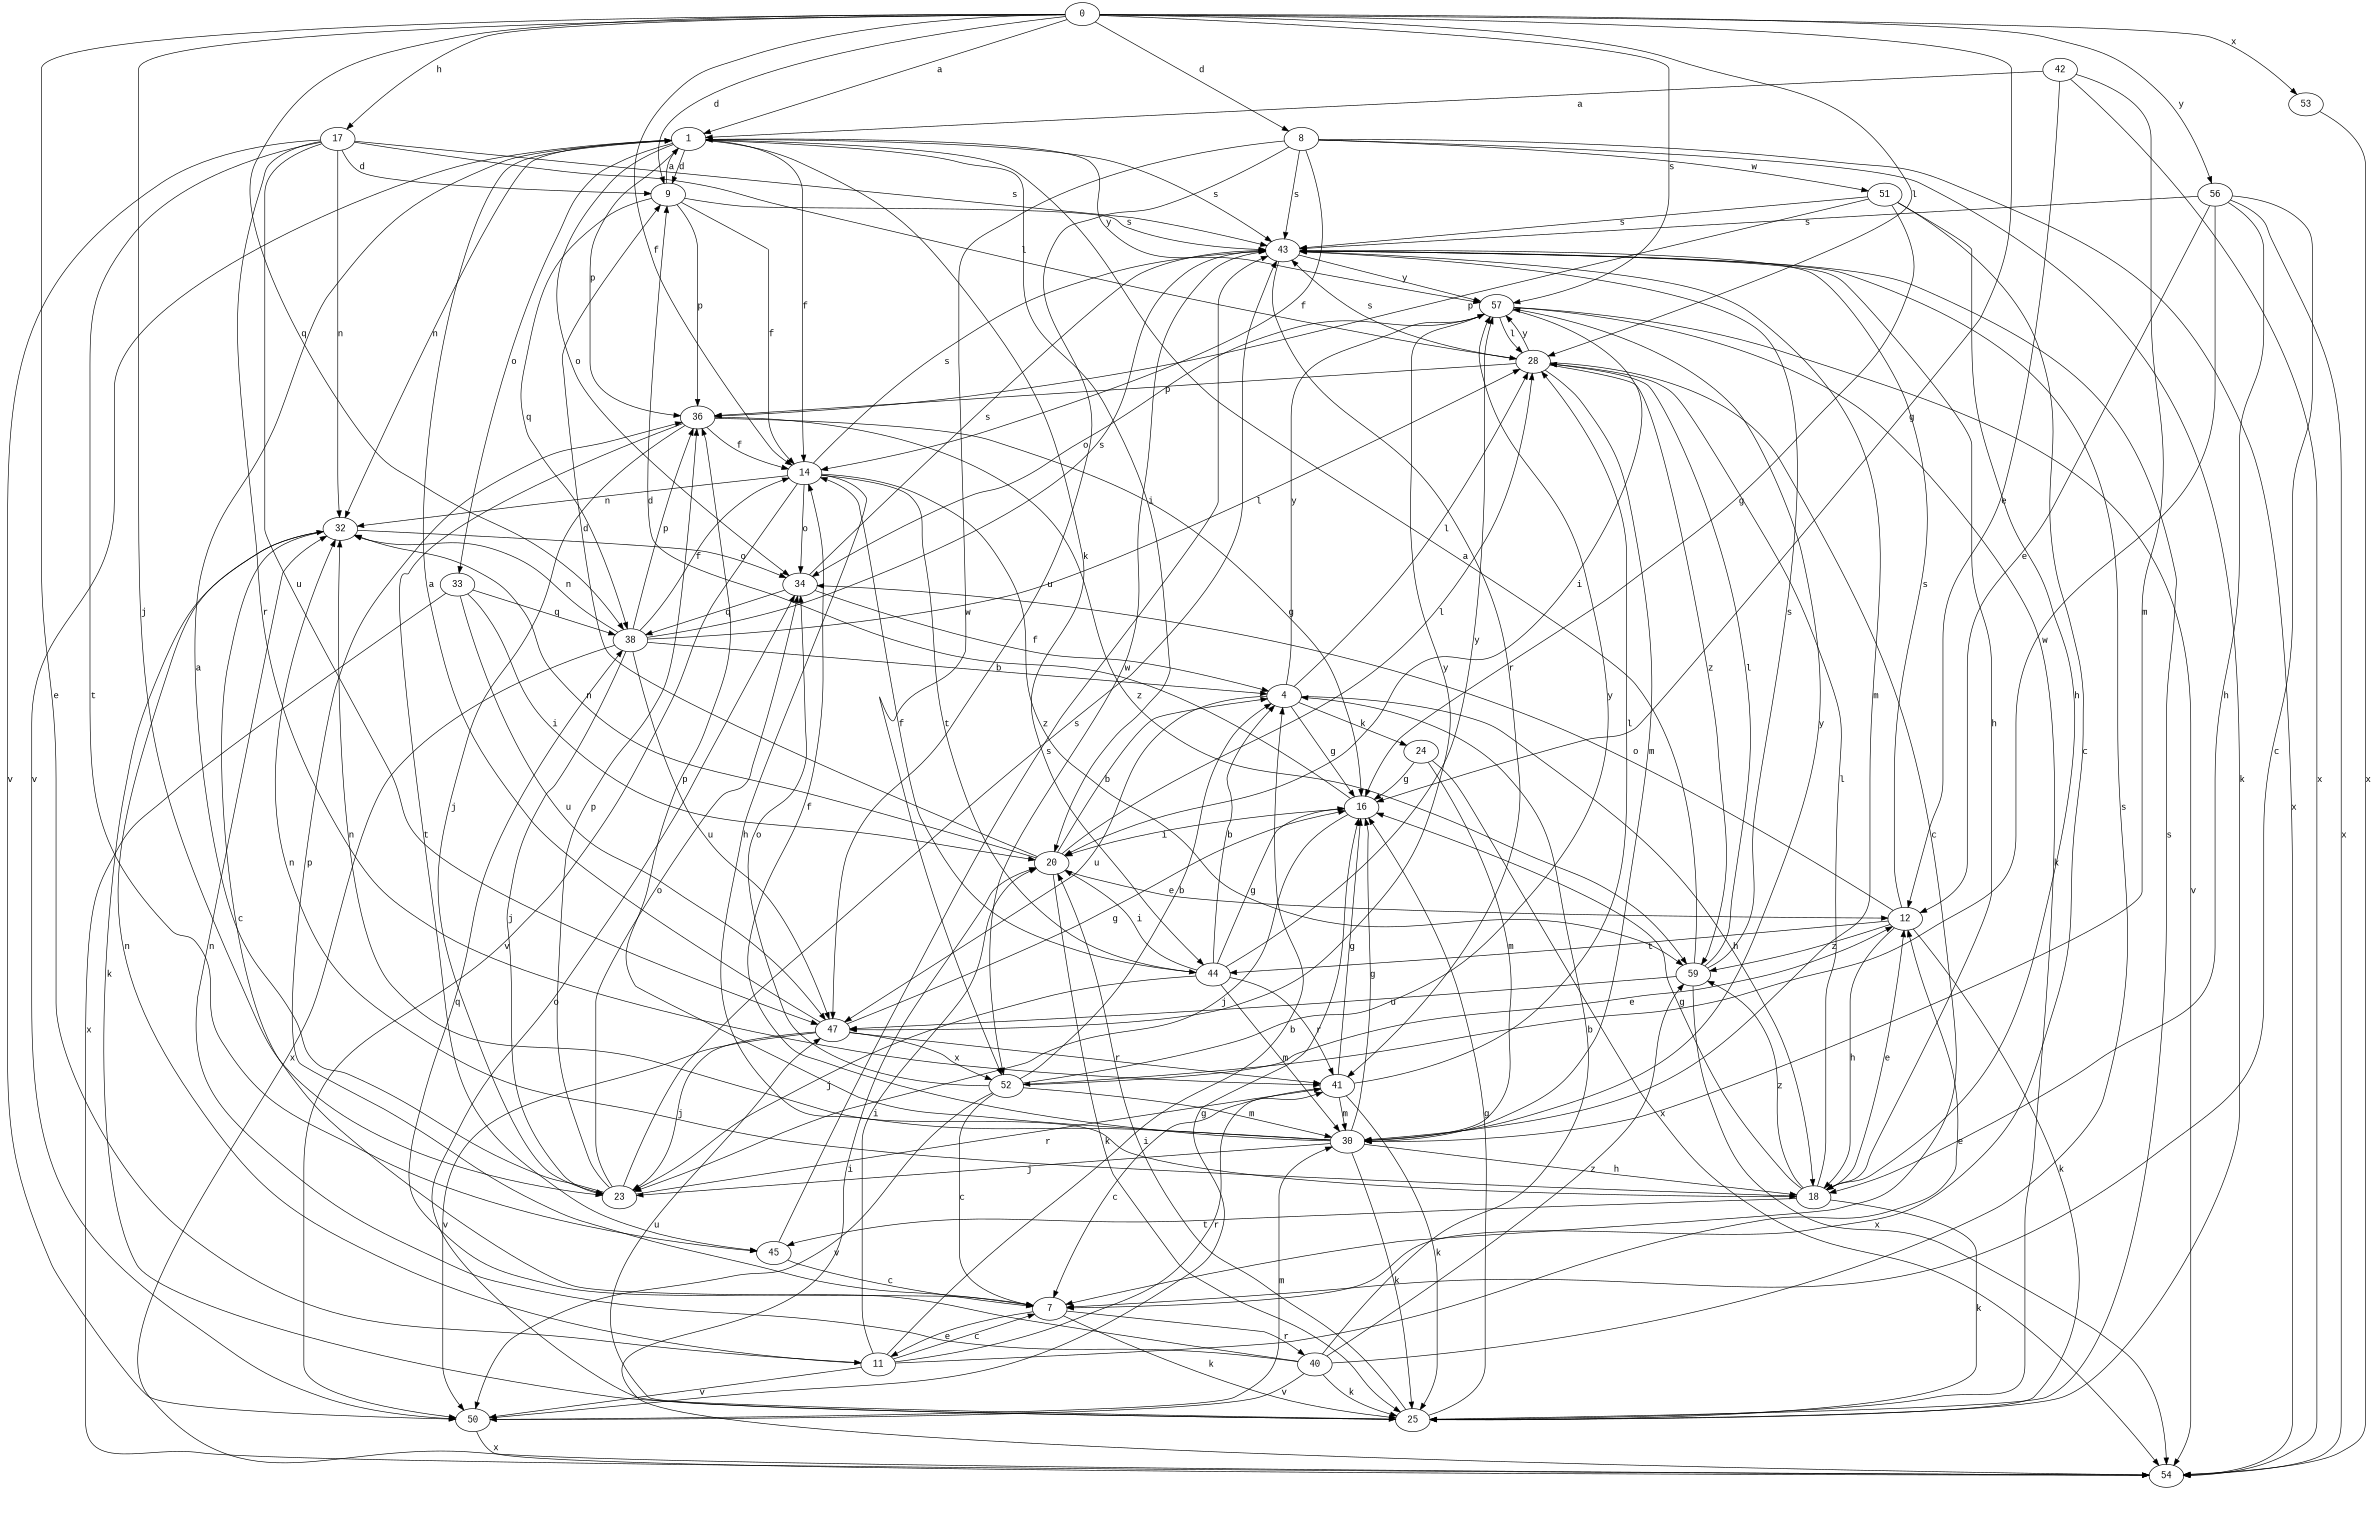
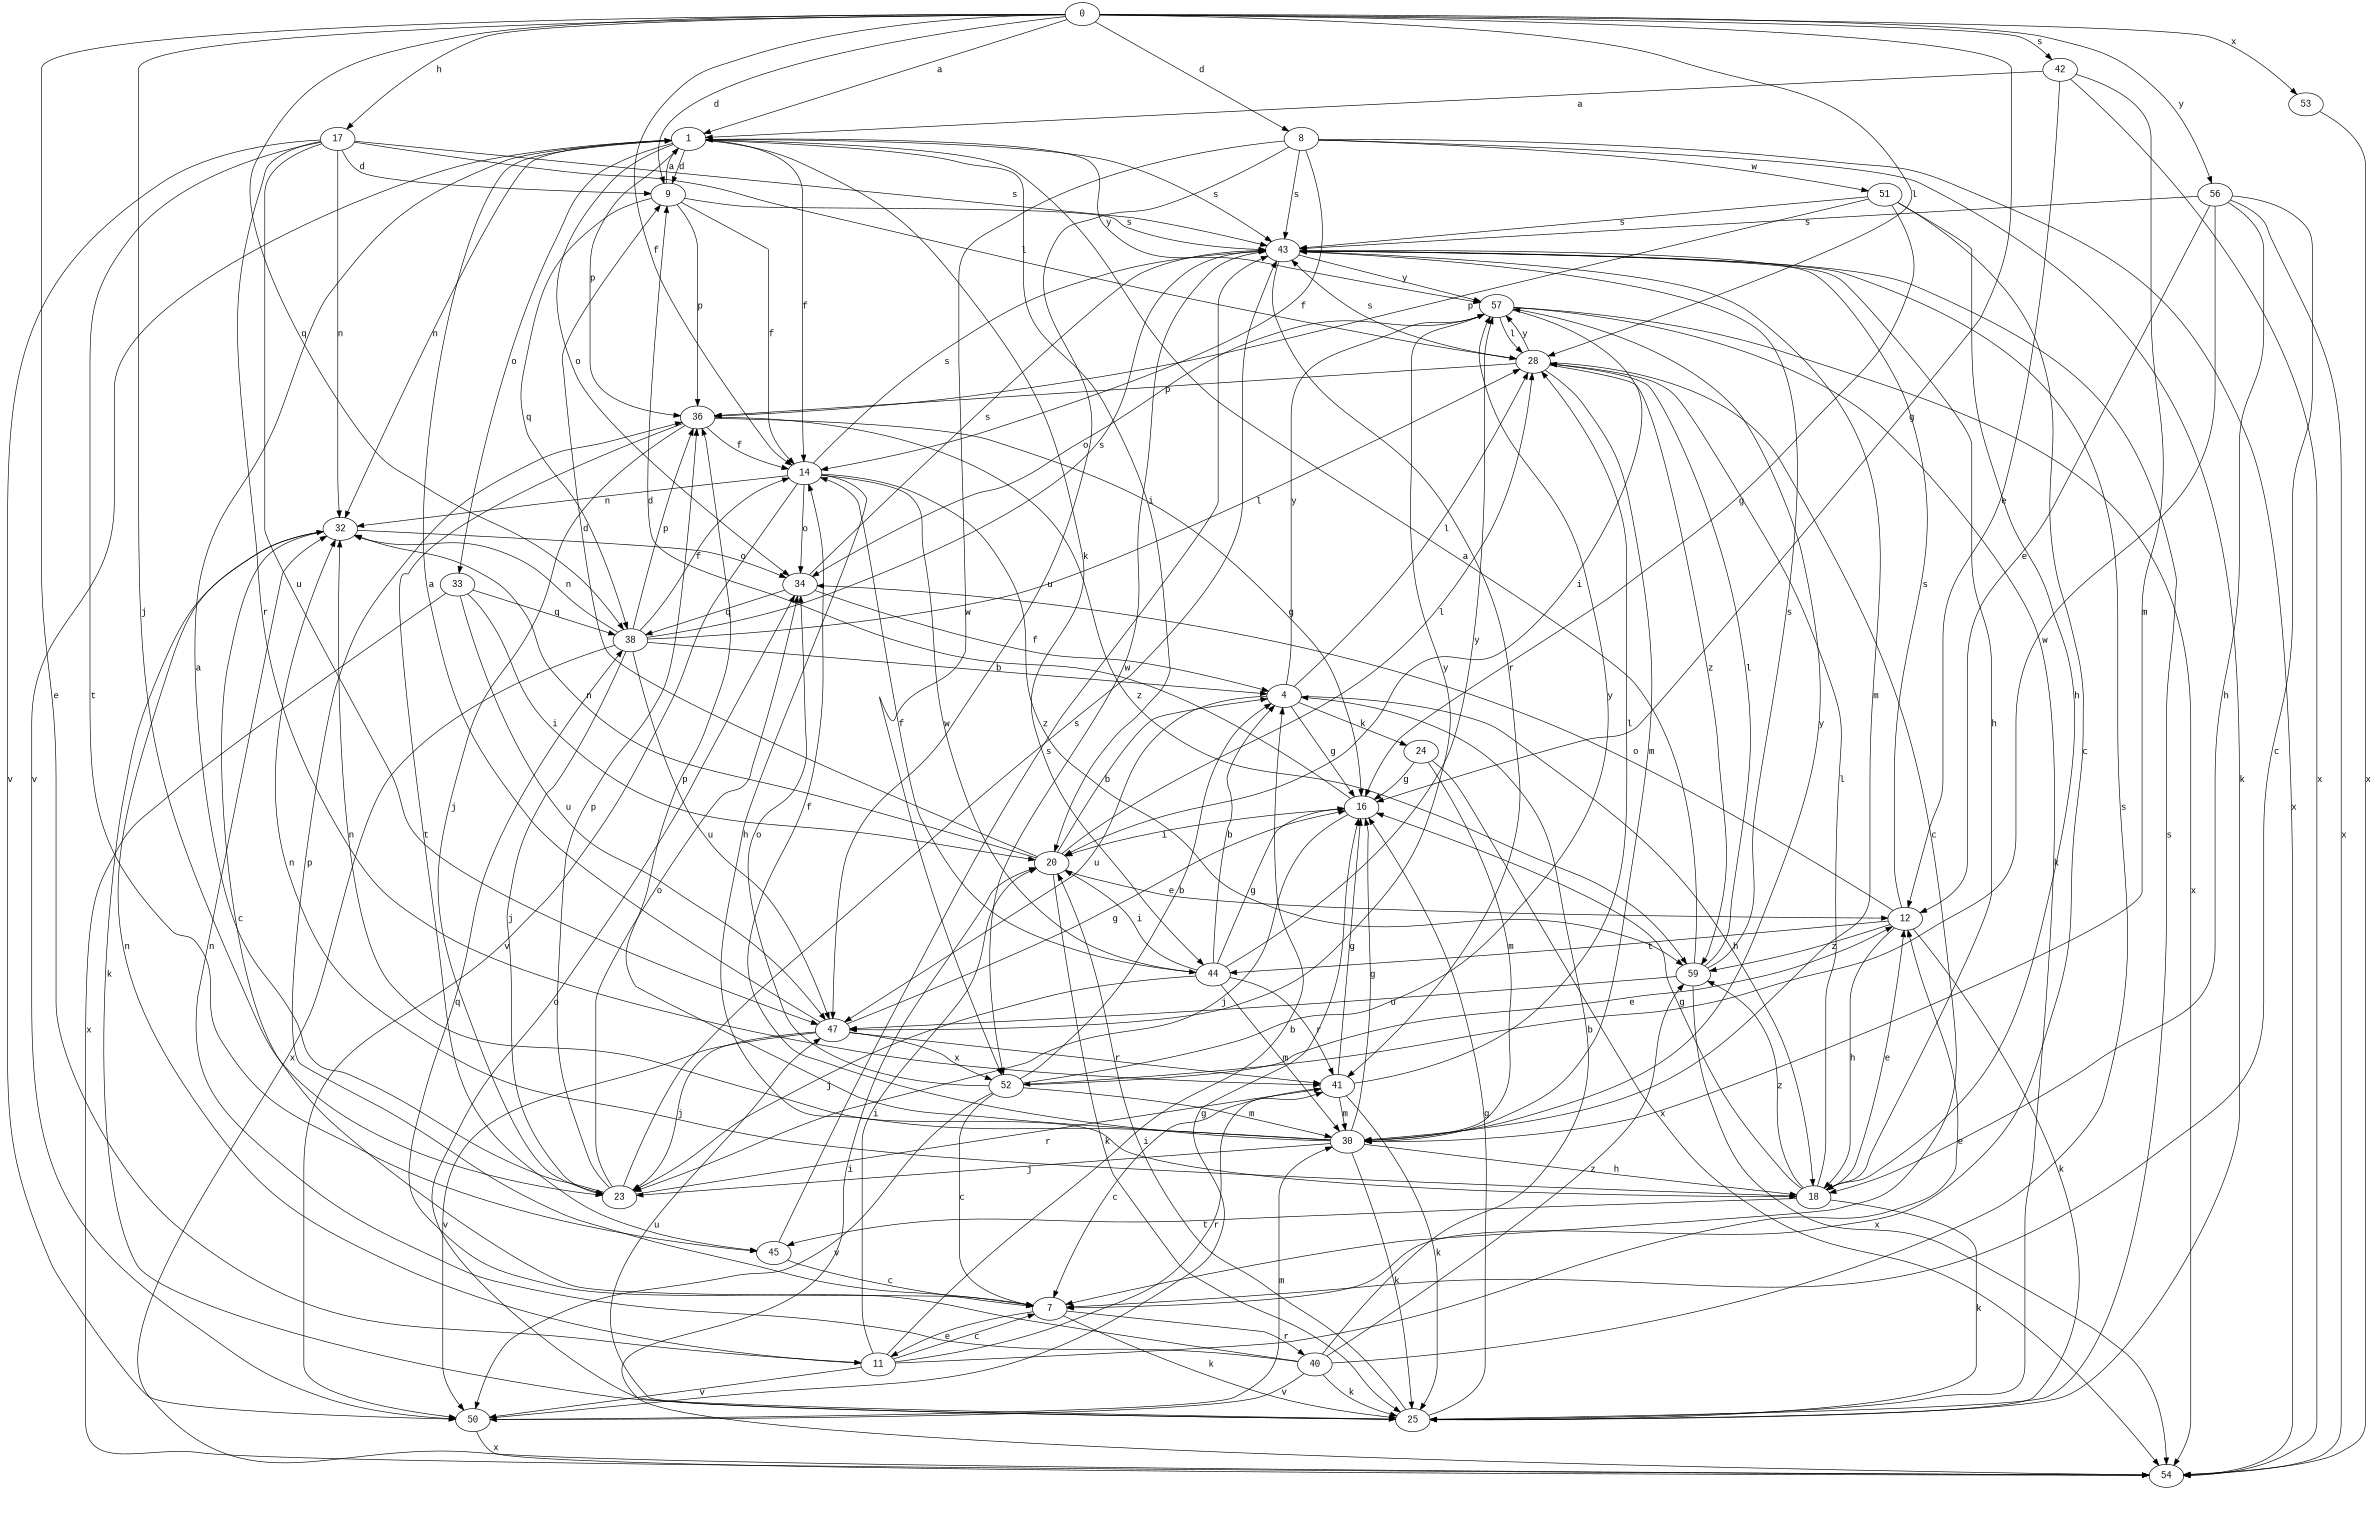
(1547, 44) -> (1577, 20)
(947, 724) -> (947, 724)
(2194, 891) -> (2194, 891)
